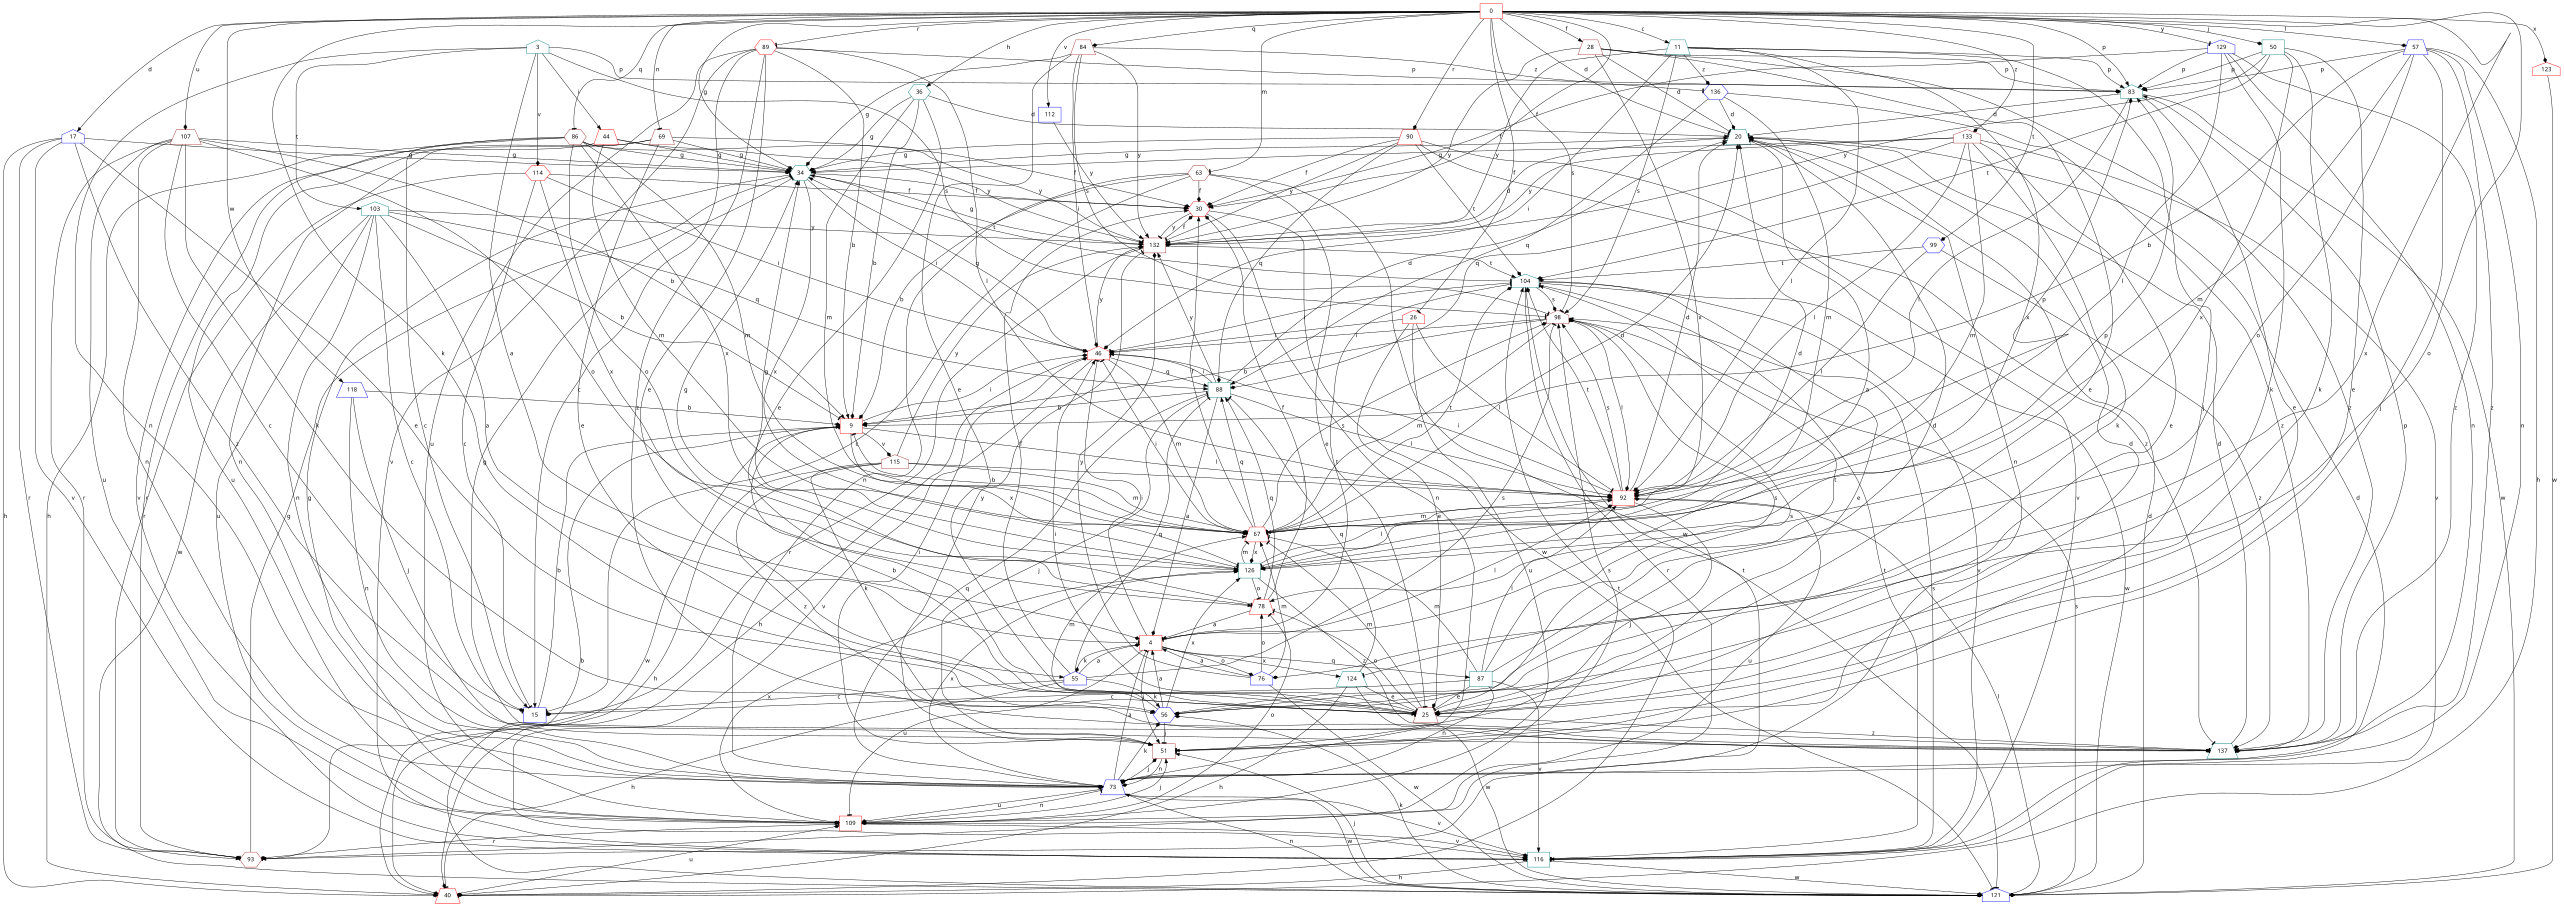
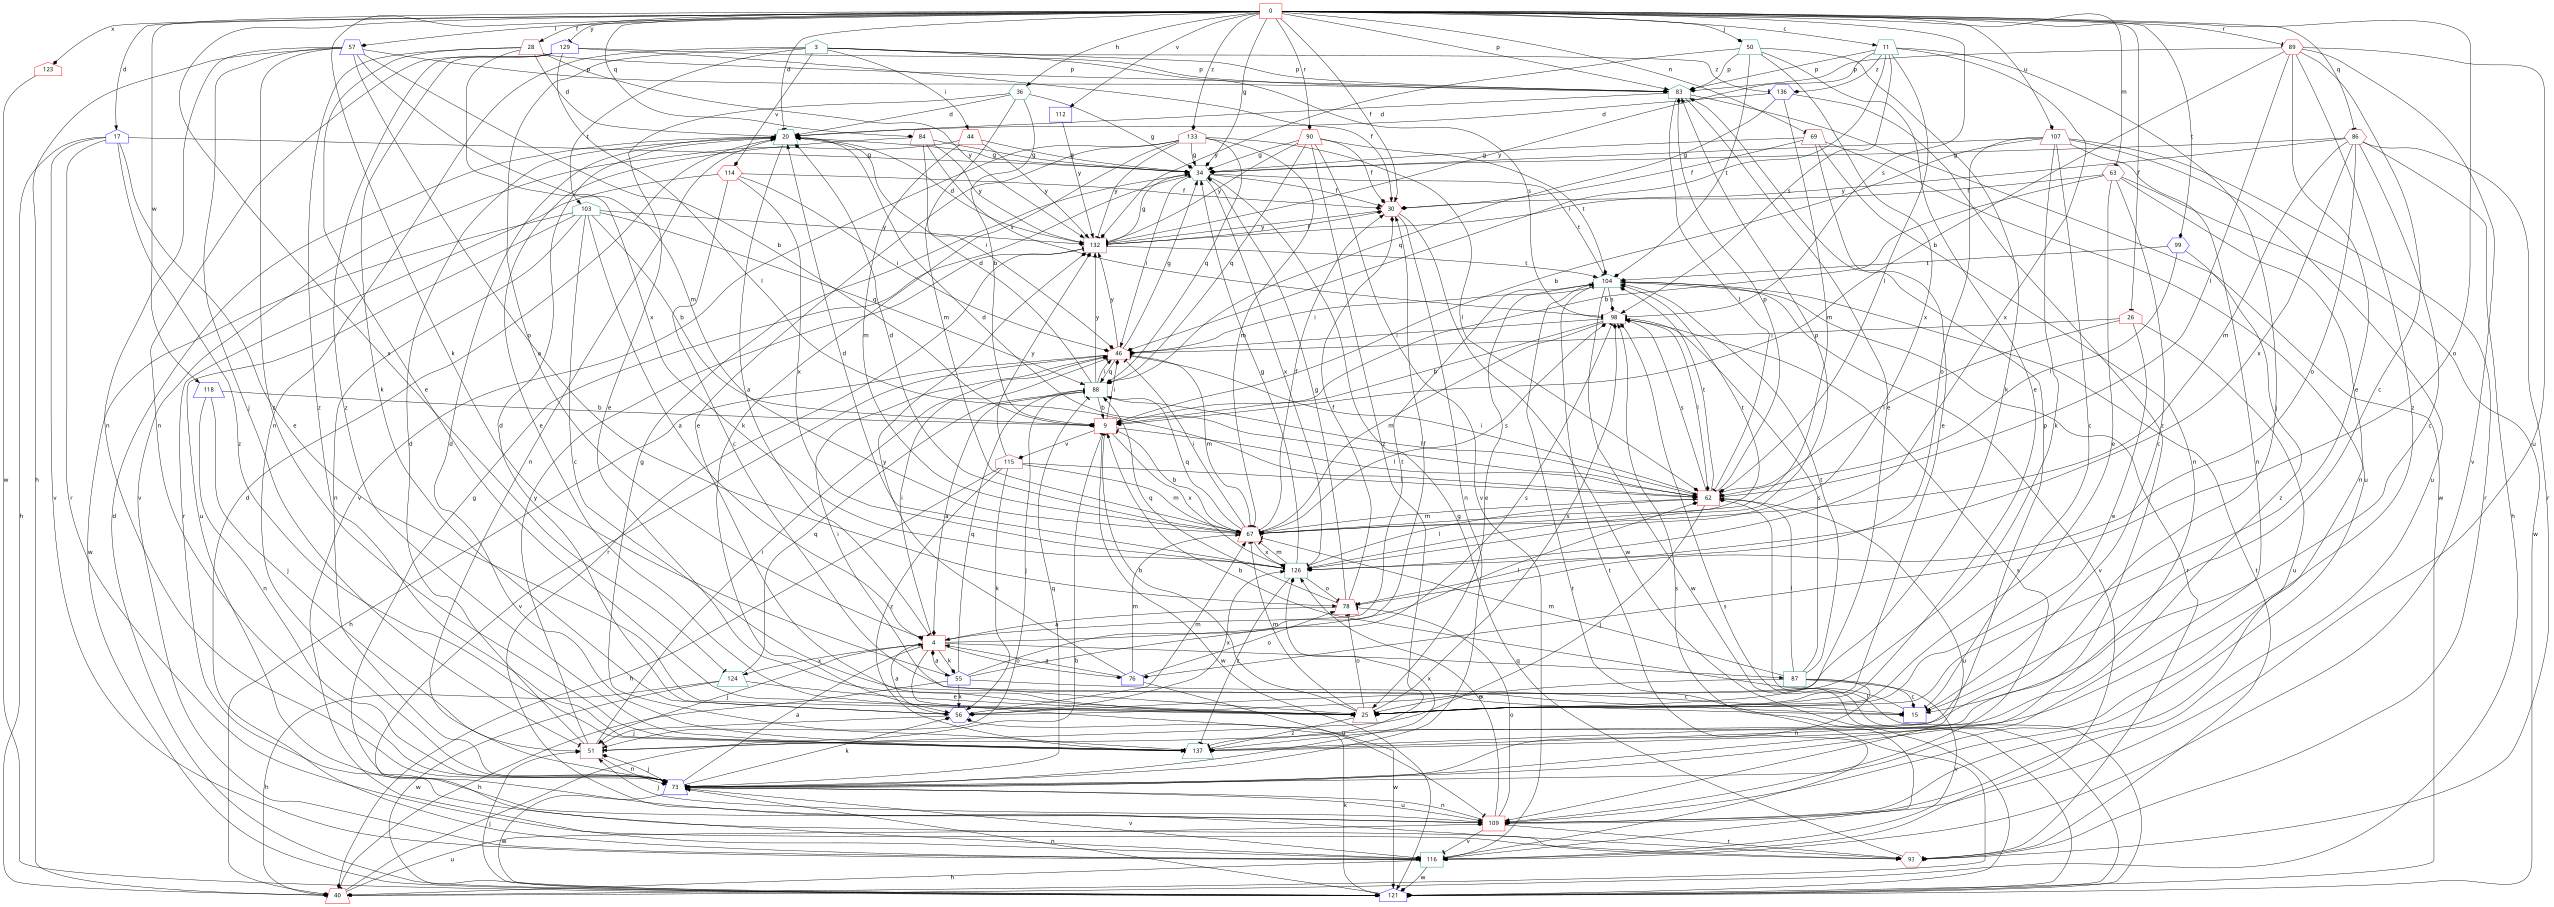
(2273, 47) -> (1750, 47)
(1398, 60) -> (1303, 55)
(1623, 498) -> (1708, 498)
